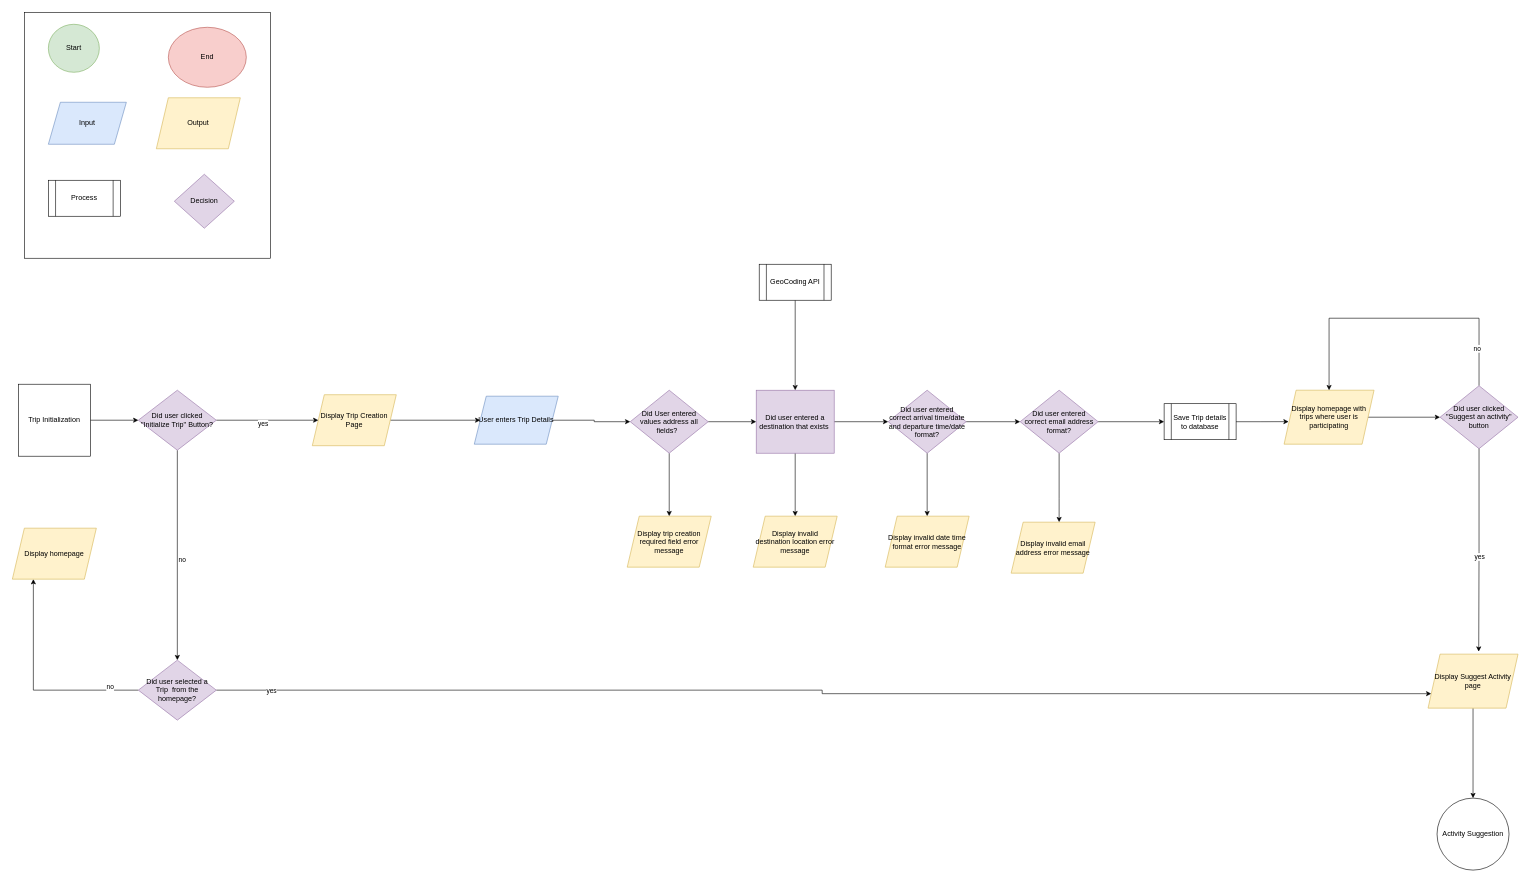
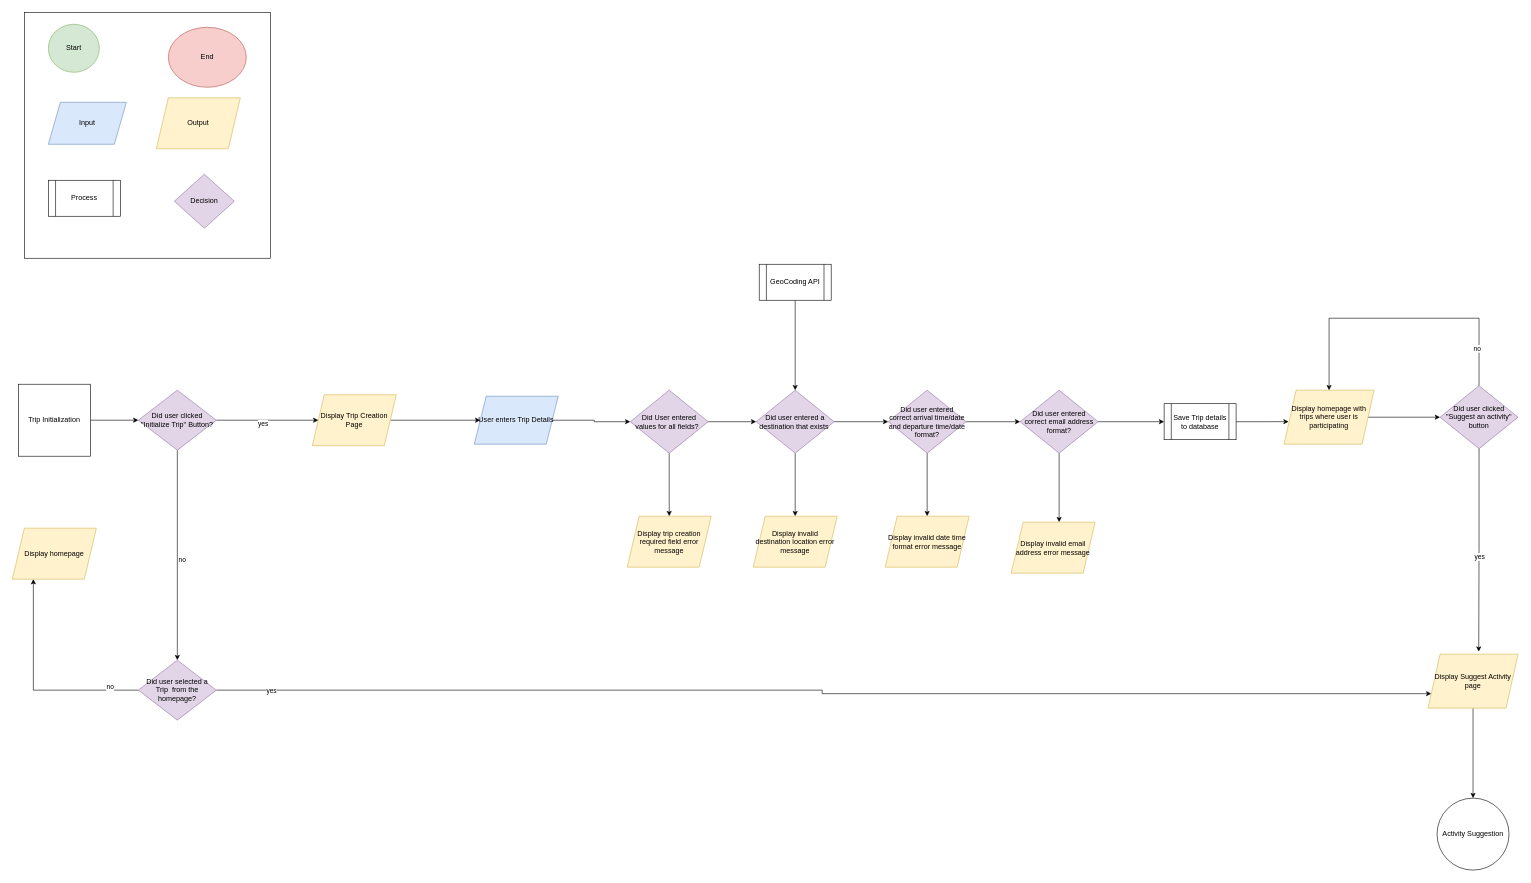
(669, 422) -> (669, 422)
(795, 422) -> (795, 422)
